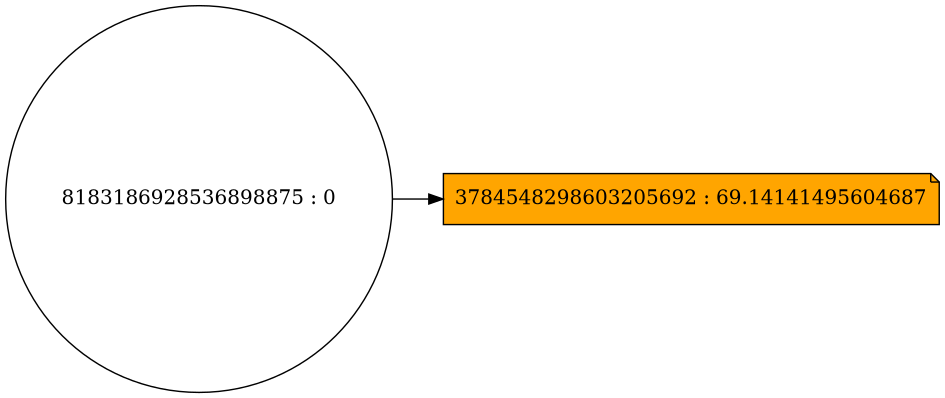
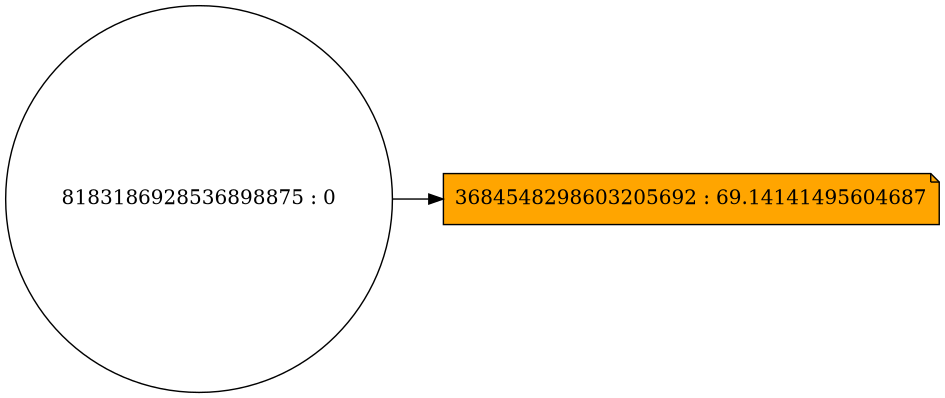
(691, 199) -> (691, 199)
